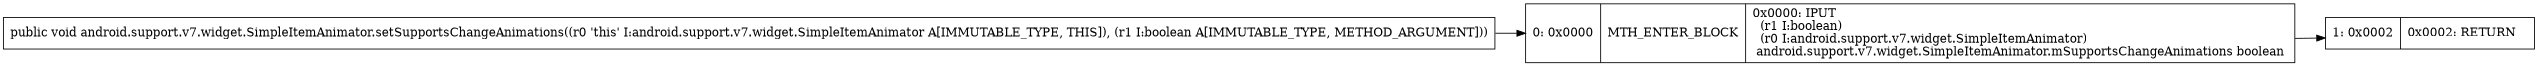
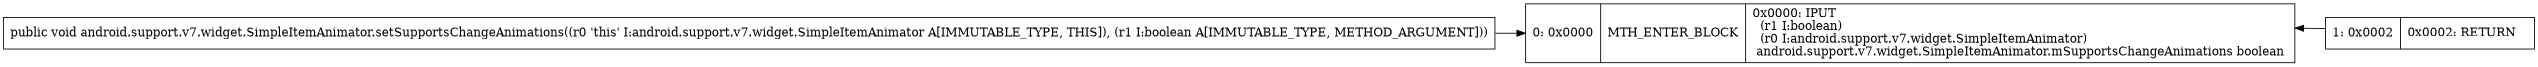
(2306, 38) -> (2315, 28)
